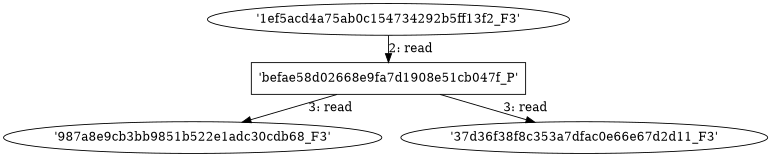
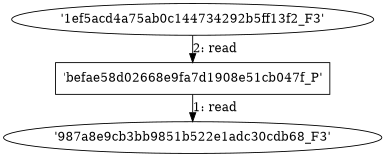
(388, 19) -> (193, 19)
(331, 108) -> (215, 108)
(584, 138) -> none
